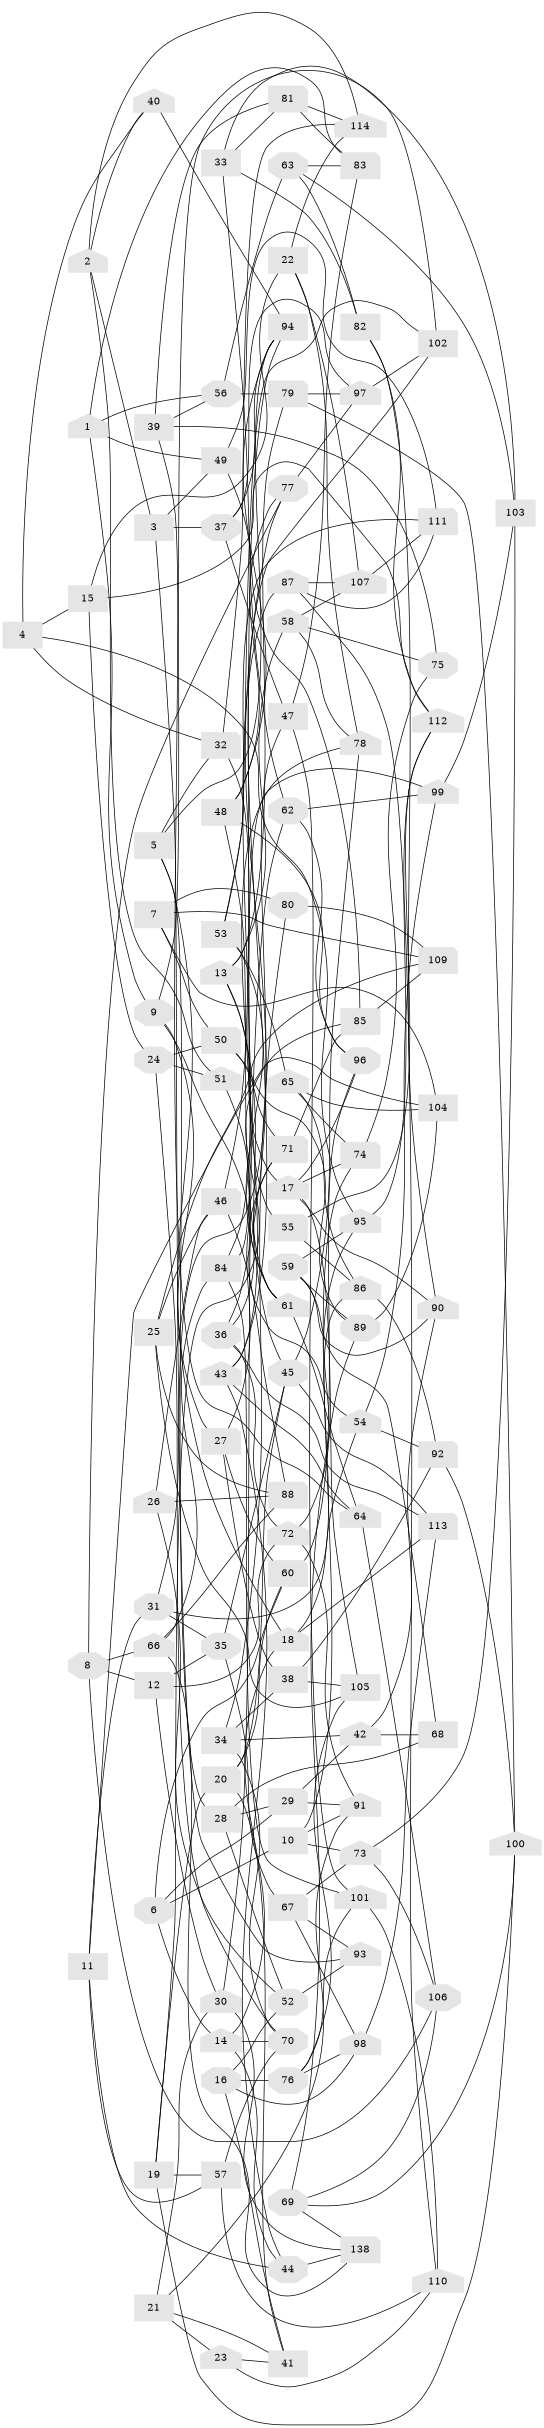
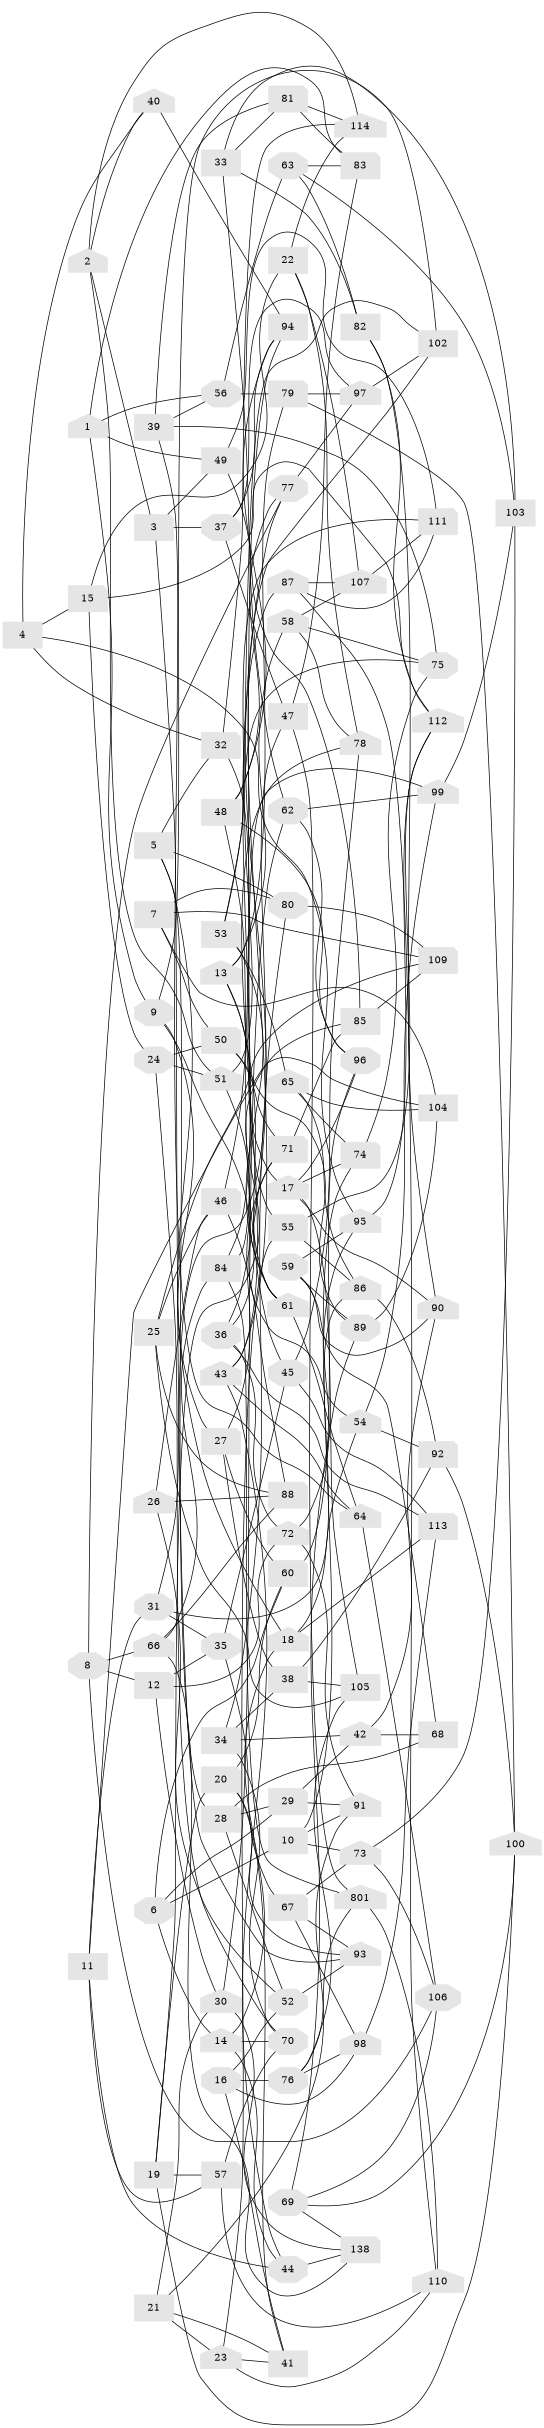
(257, 524) -> (224, 872)
none -> (286, 681)
(264, 1529) -> (269, 1928)
none -> (242, 1793)
(360, 1898) -> (360, 1898)
